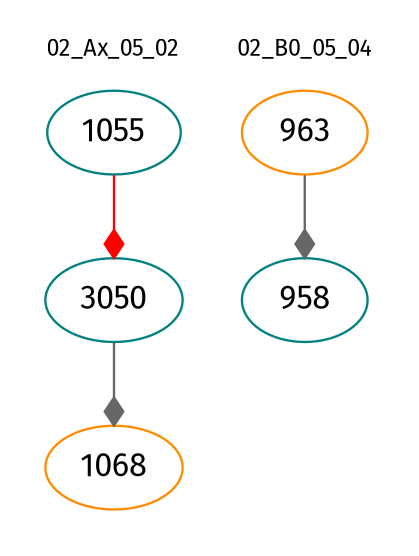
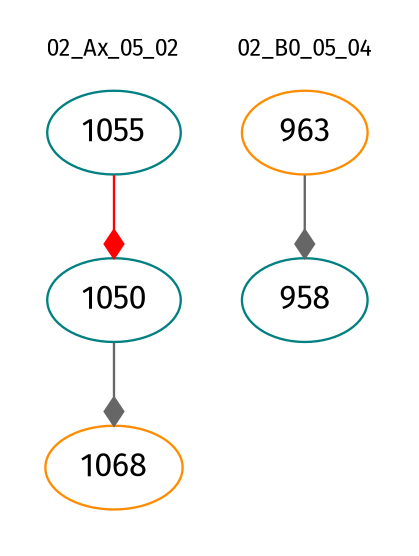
(114, 300) -> (114, 300)
